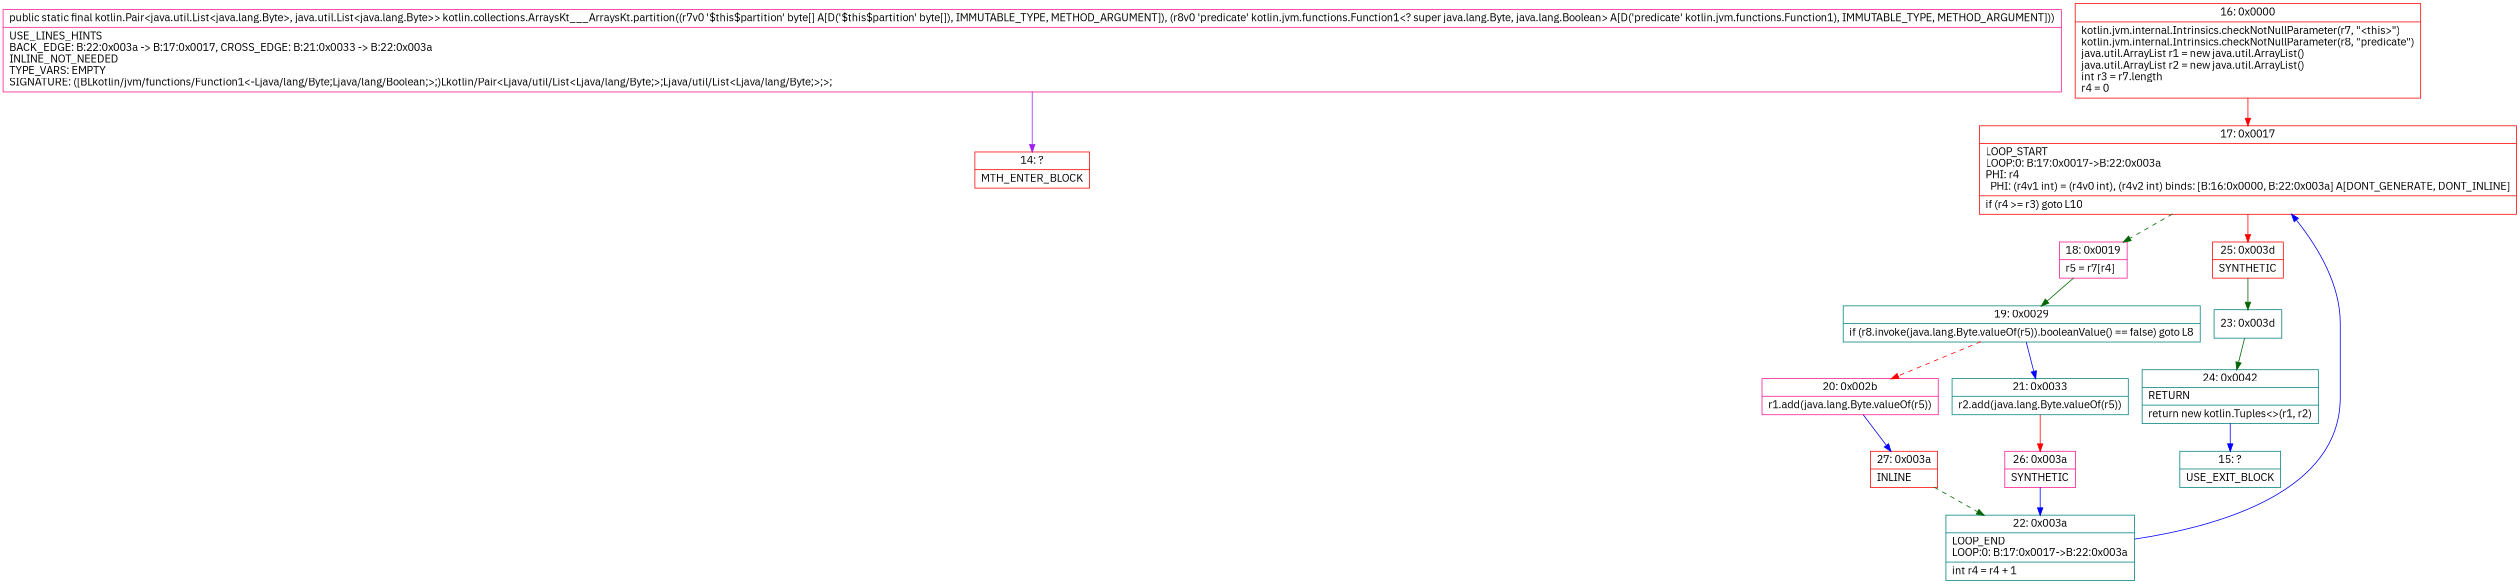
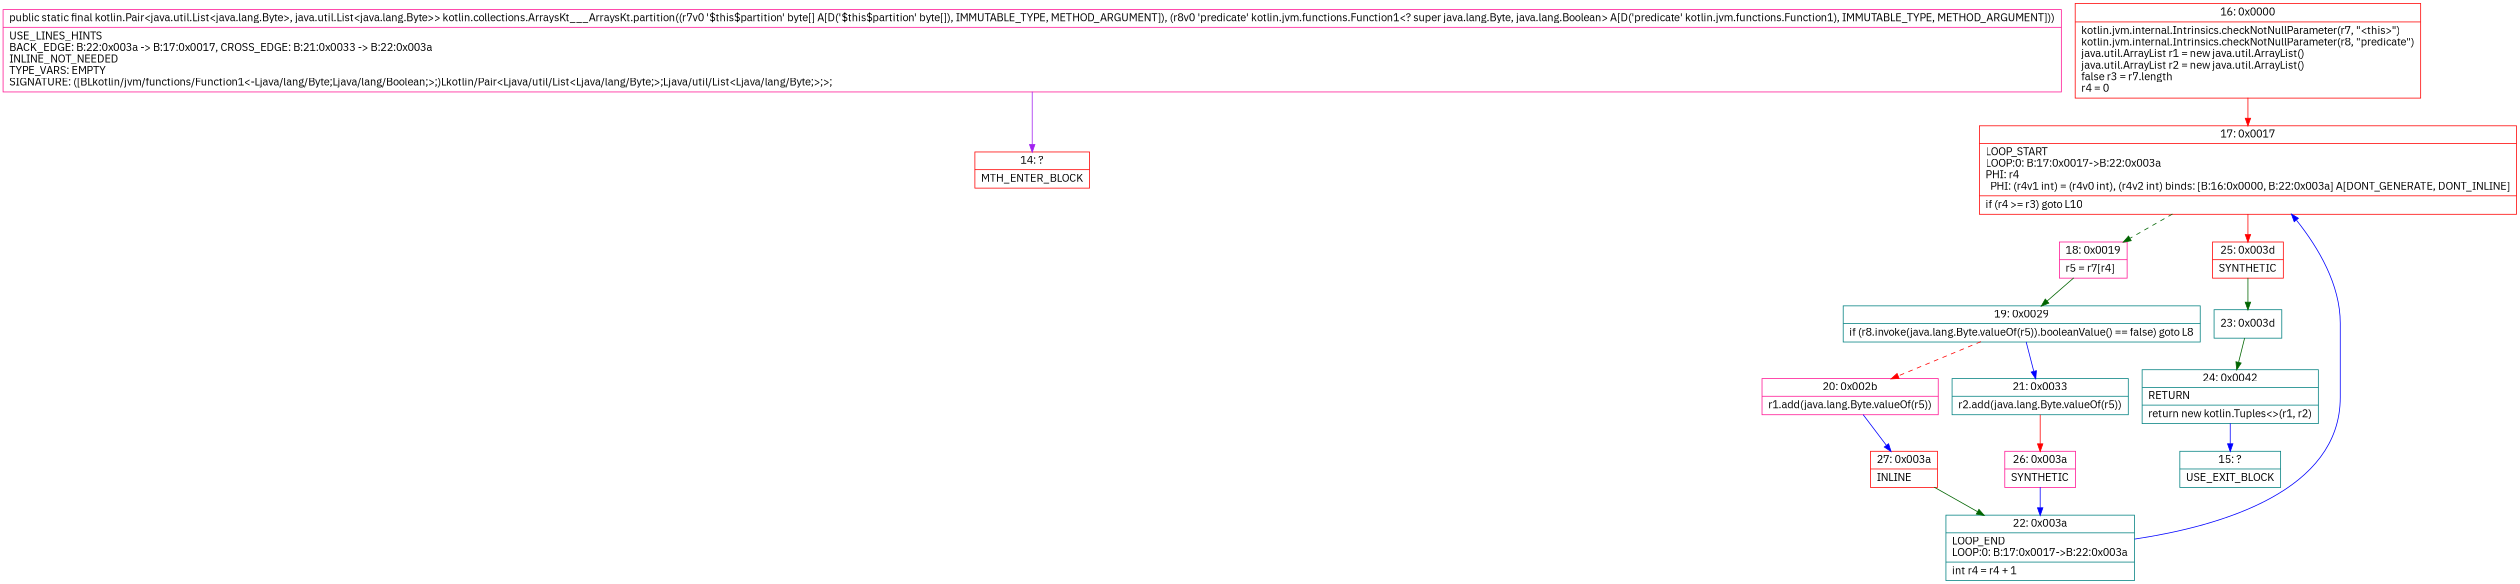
(2122, 77) -> (2127, 77)
(1956, 499) -> (1956, 499)
